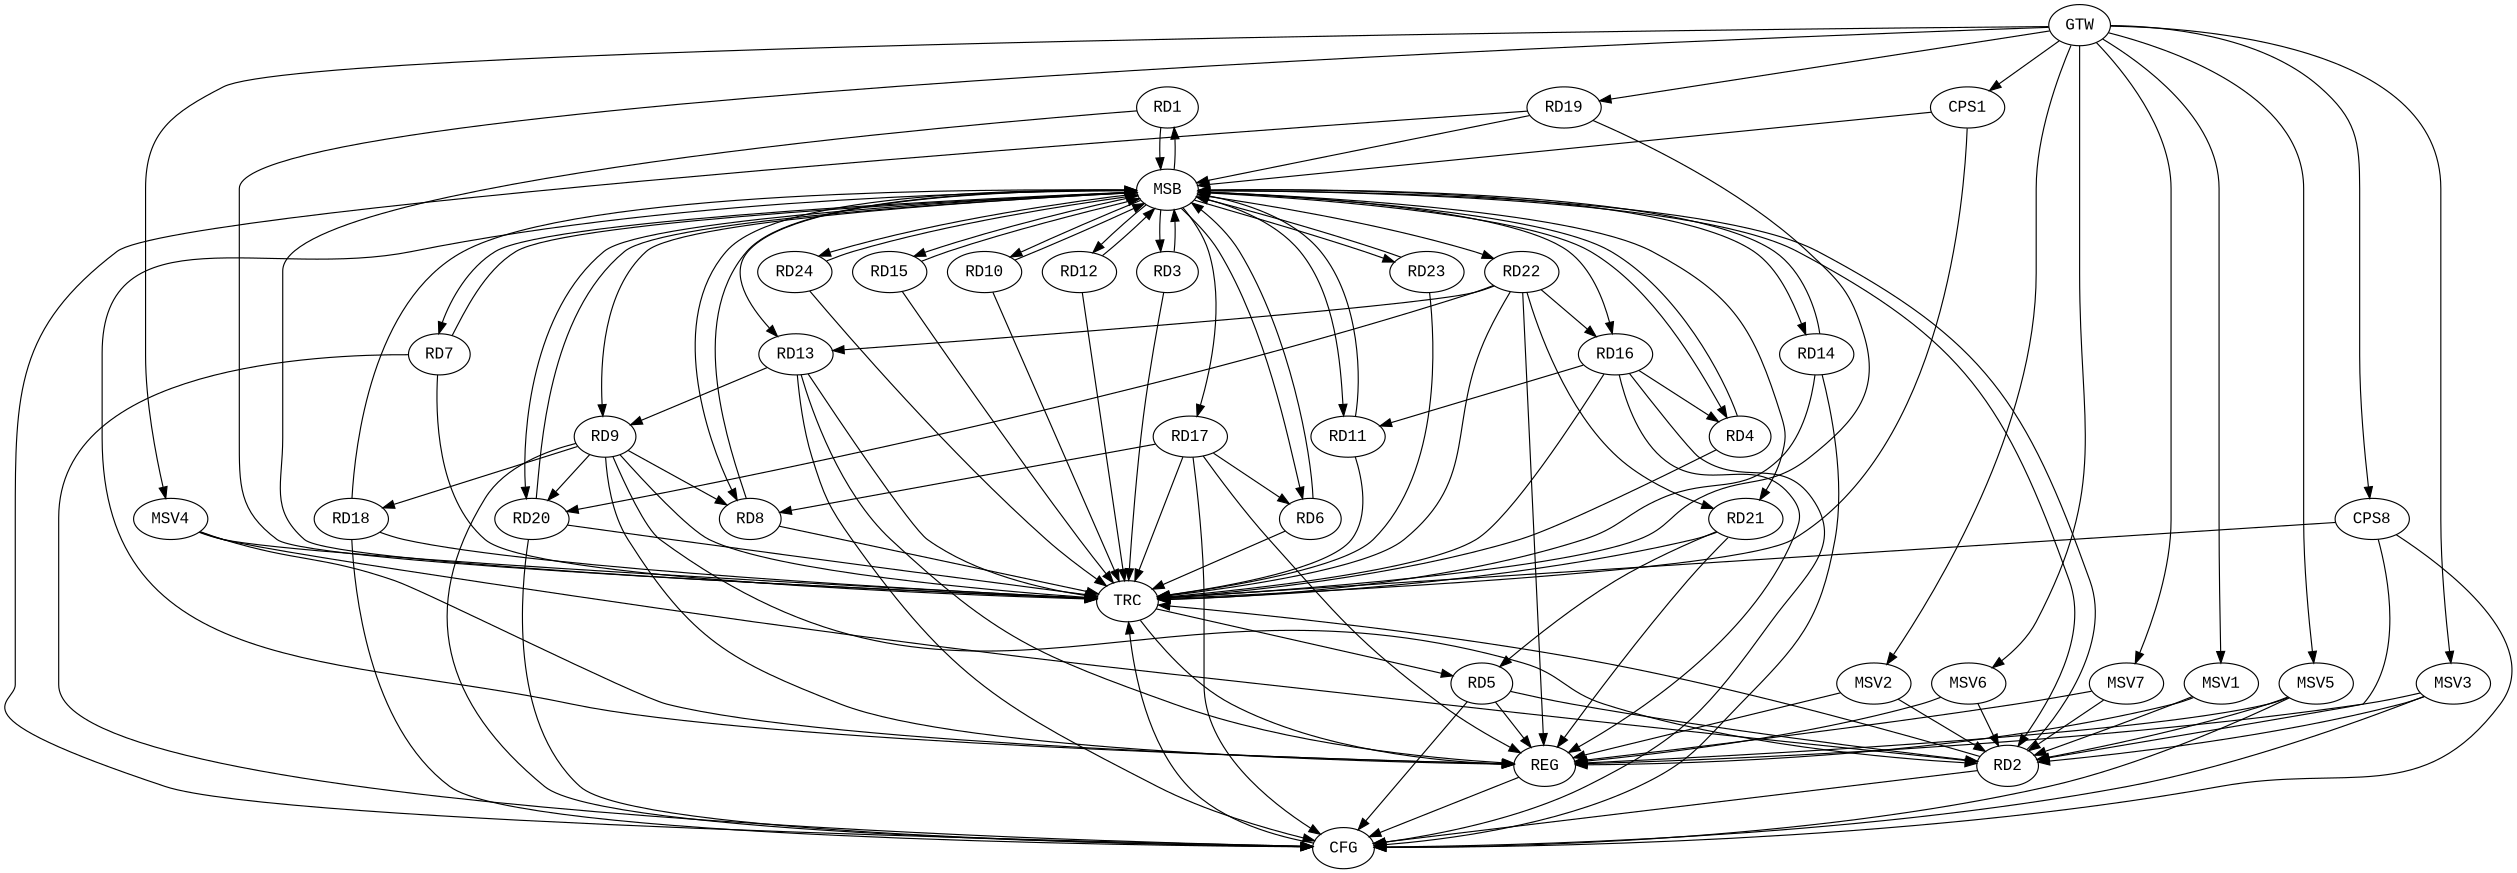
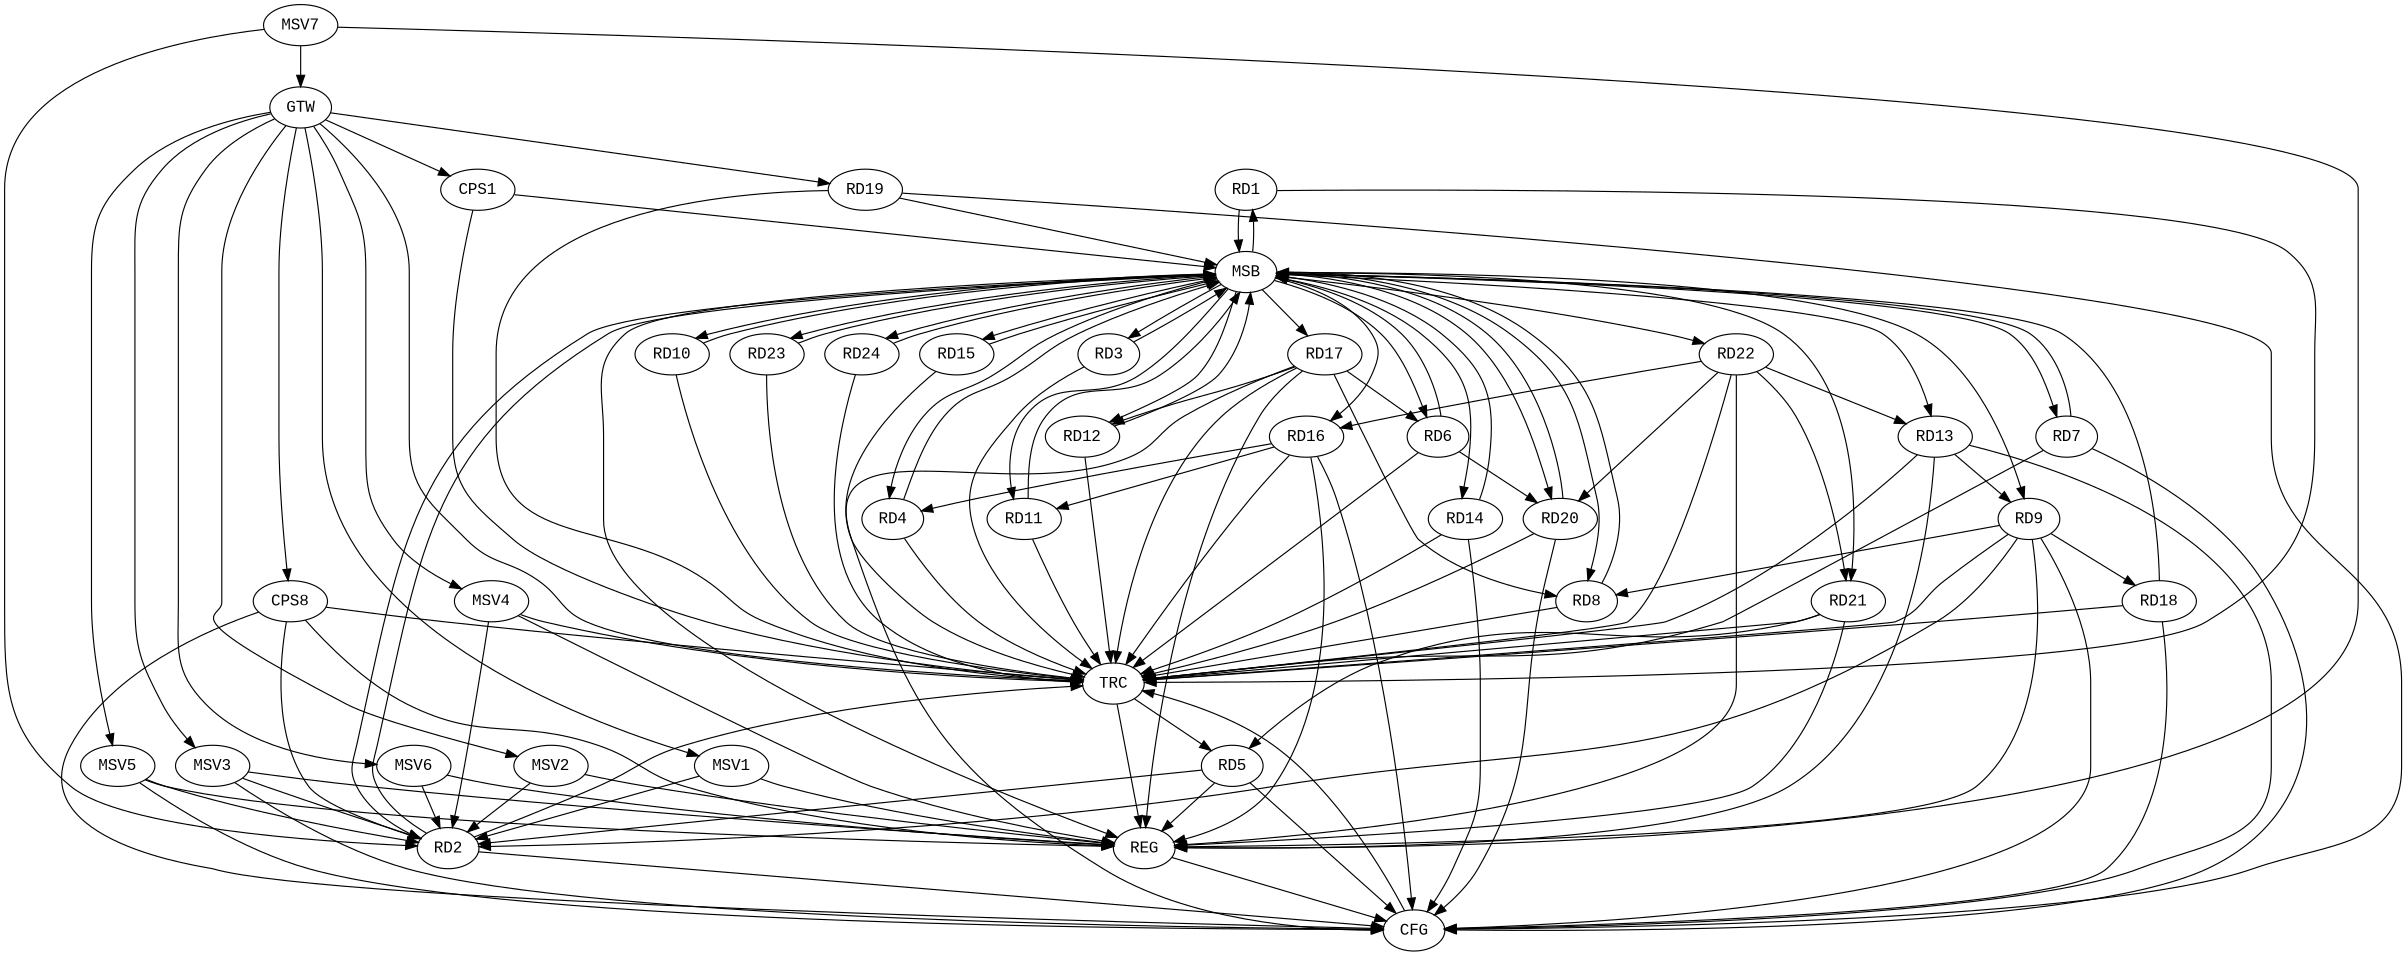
(2171, 339) -> (301, 61)
none -> (1209, 394)
(573, 473) -> (1495, 475)
none -> (663, 778)
